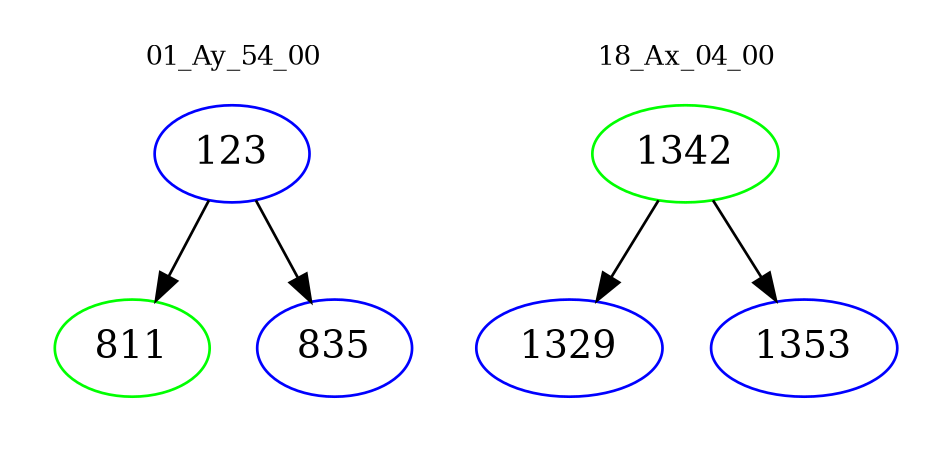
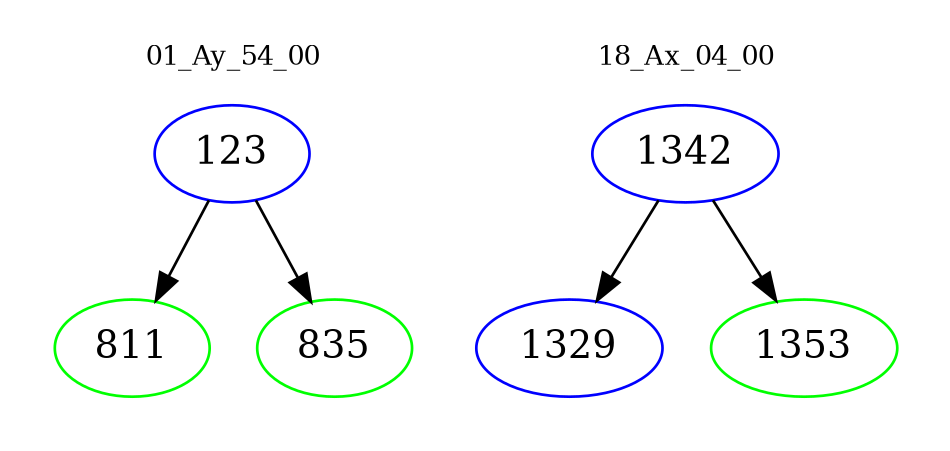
(685, 154) -> (685, 154)
(335, 348) -> (335, 348)
(804, 348) -> (804, 348)
